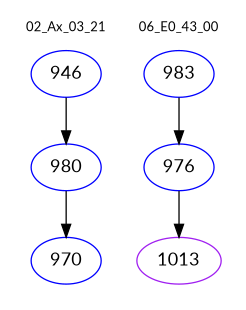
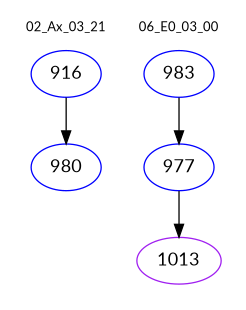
(179, 28) -> (179, 28)
(66, 74) -> (66, 74)
(179, 167) -> (179, 167)
(66, 261) -> none
